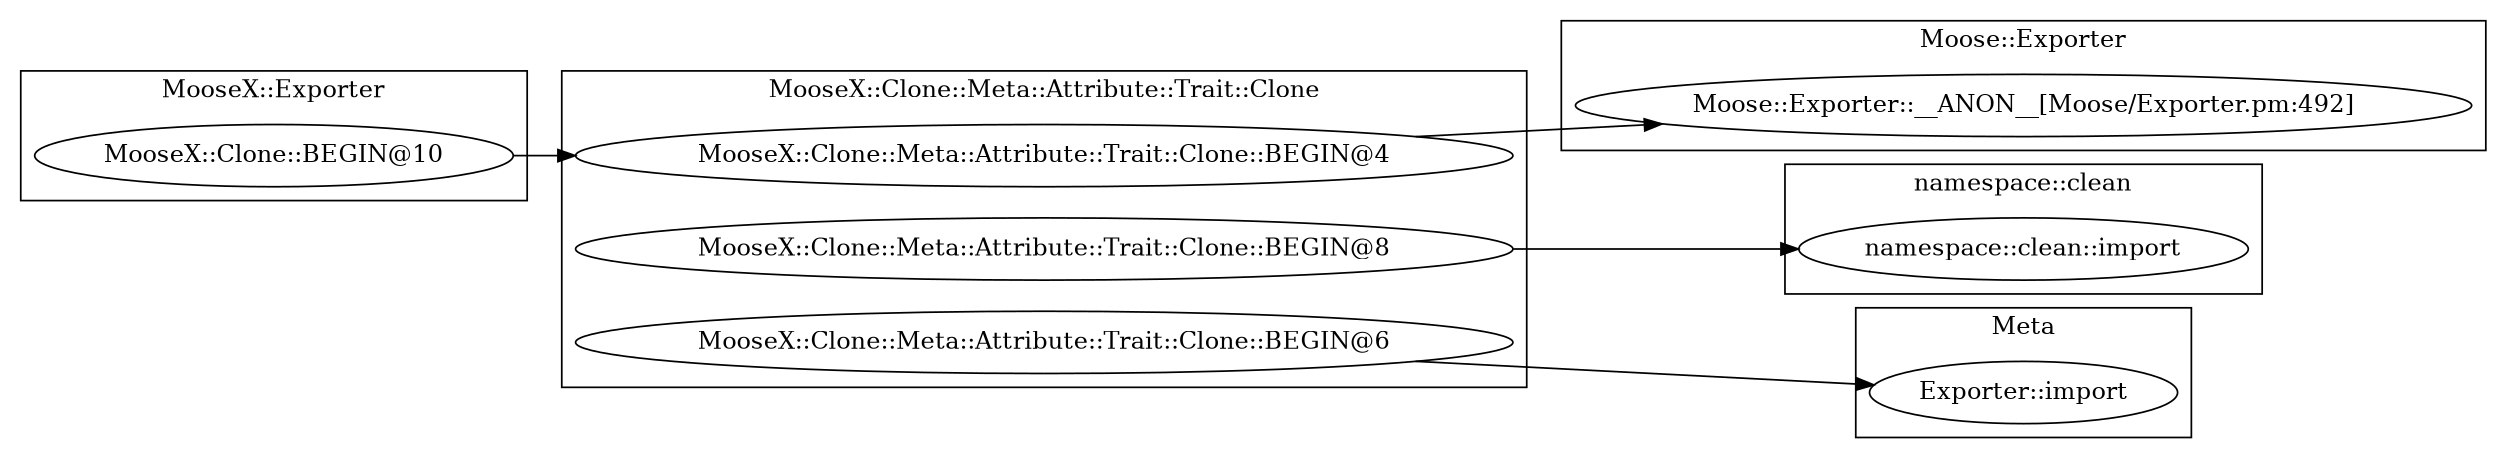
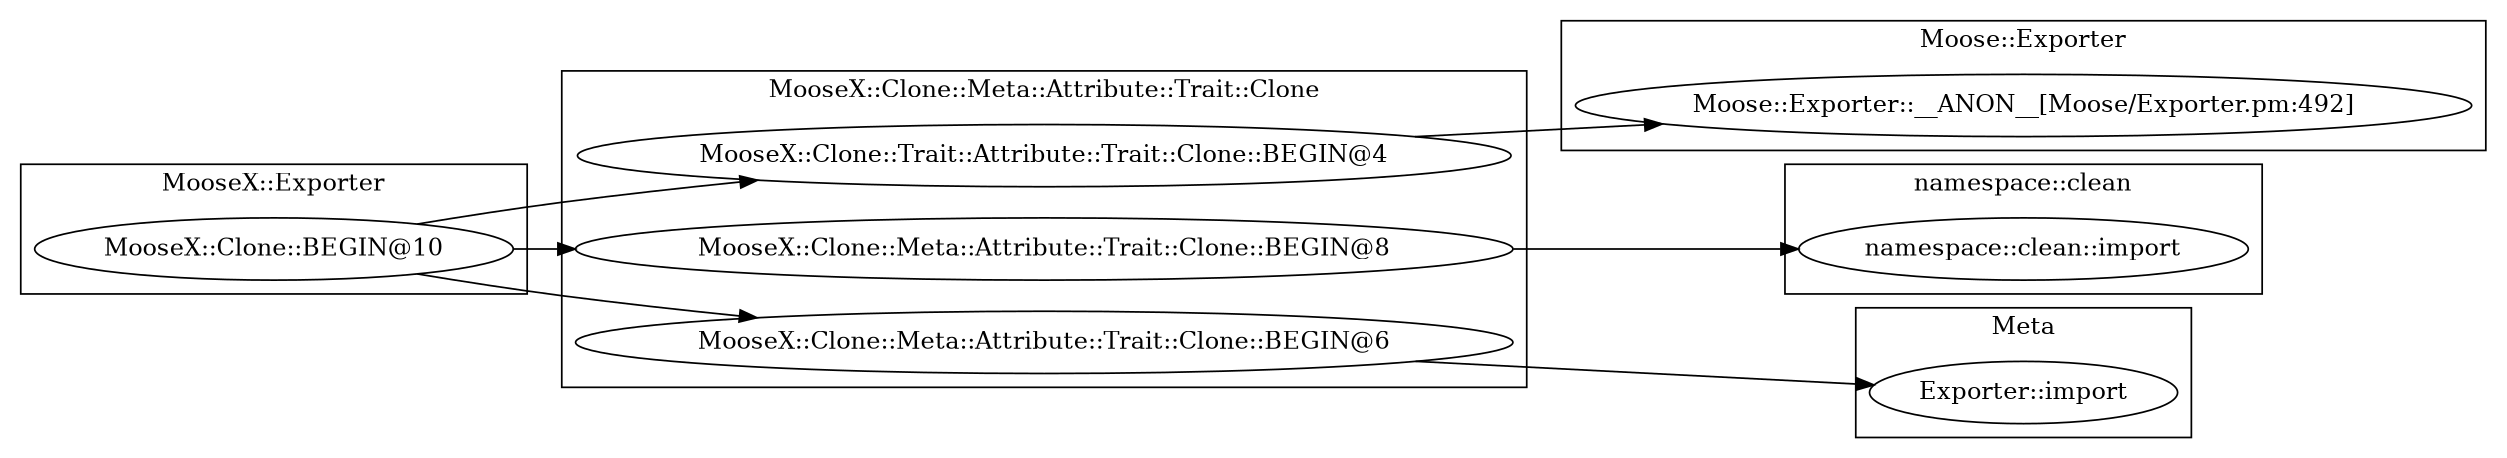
(1044, 156) -> (1044, 156)
none -> (538, 249)
none -> (578, 298)
